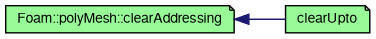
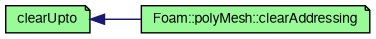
(267, 19) -> (123, 19)
